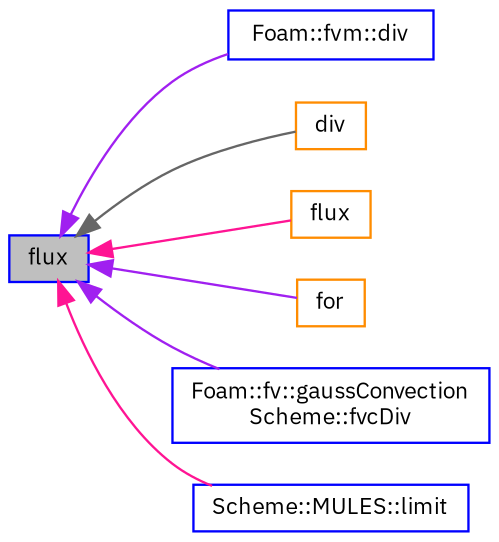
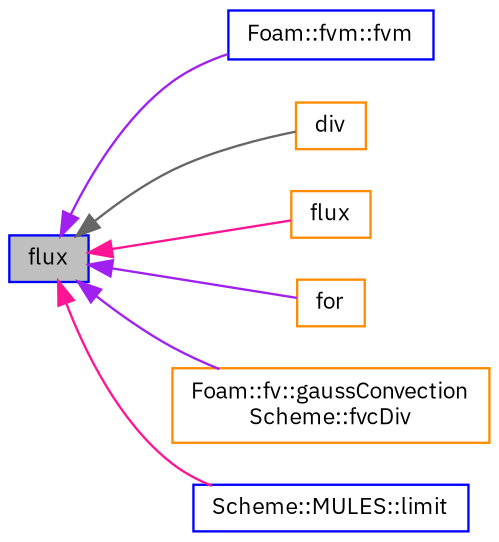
(331, 35) -> (331, 35)
(331, 406) -> (331, 406)
